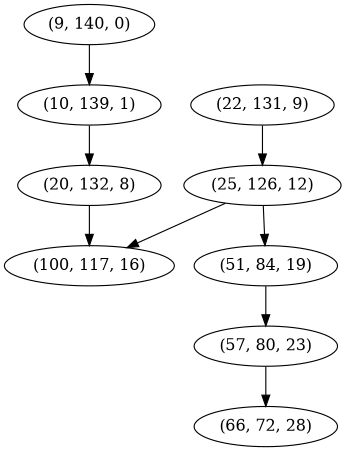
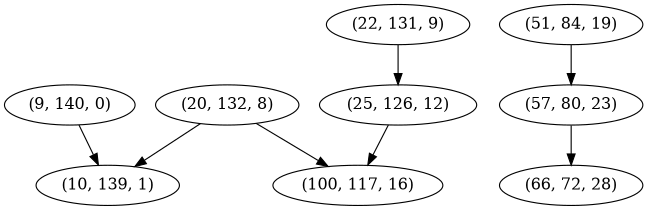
(89, 140) -> (172, 142)
(264, 220) -> none
